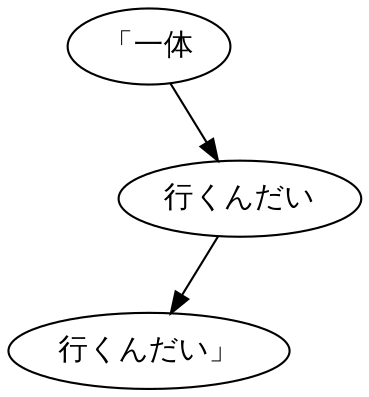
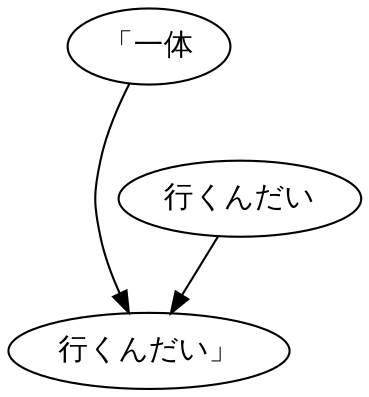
(189, 113) -> (96, 187)
